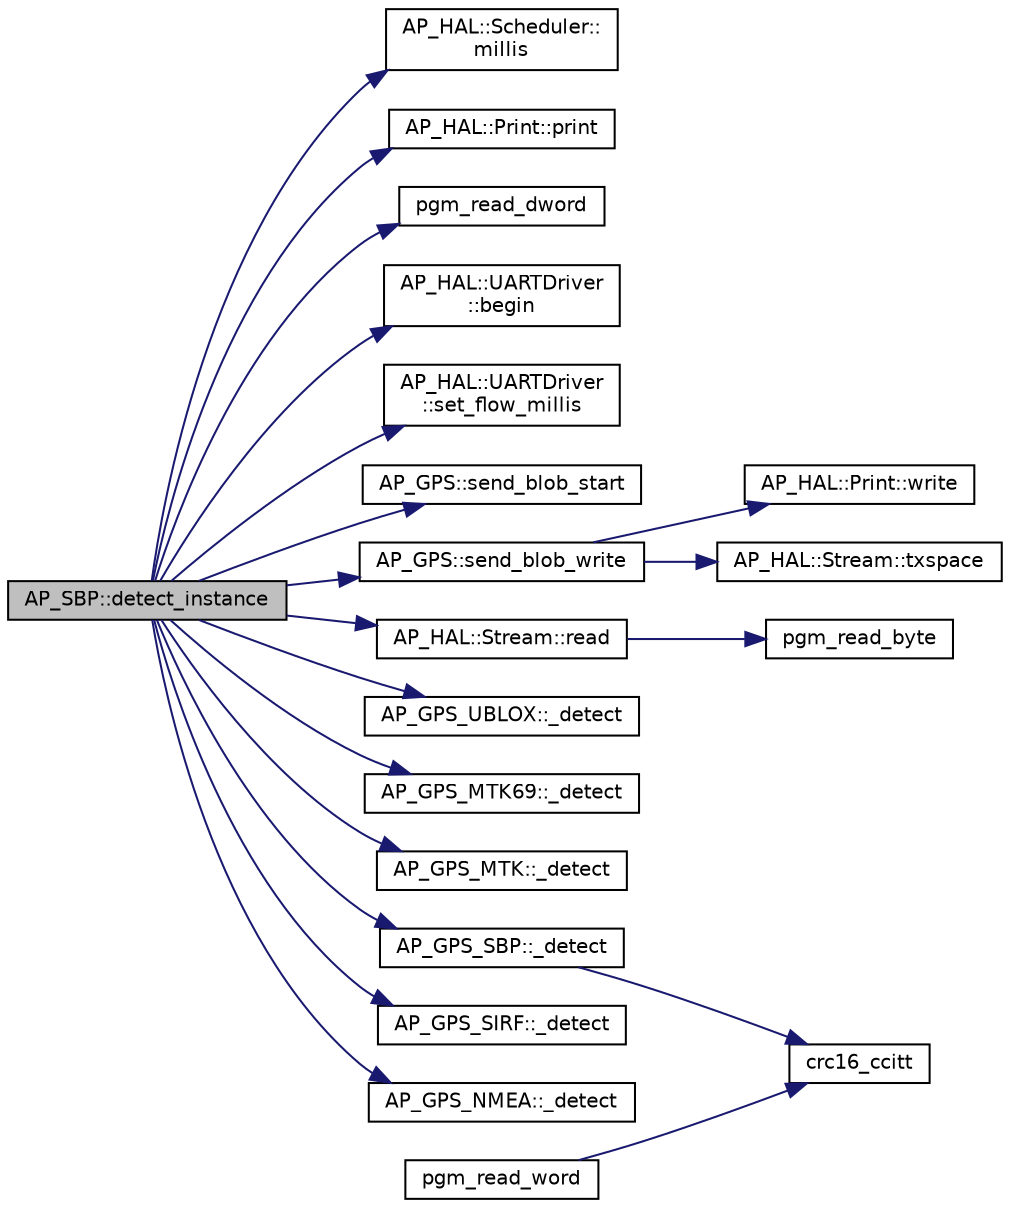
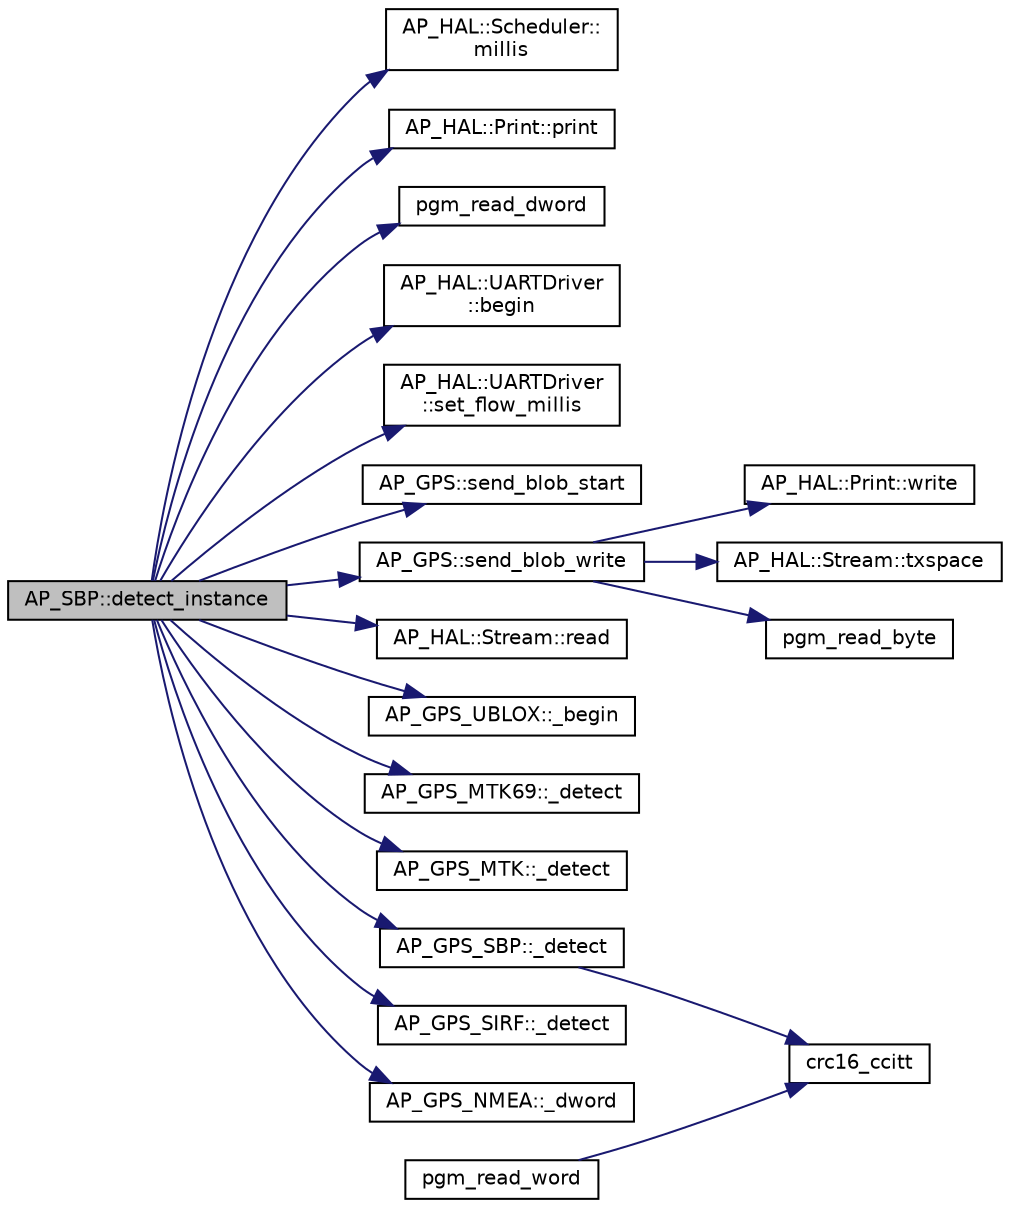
(686, 639) -> (671, 598)
(502, 716) -> (502, 716)
(502, 1102) -> (502, 1102)
